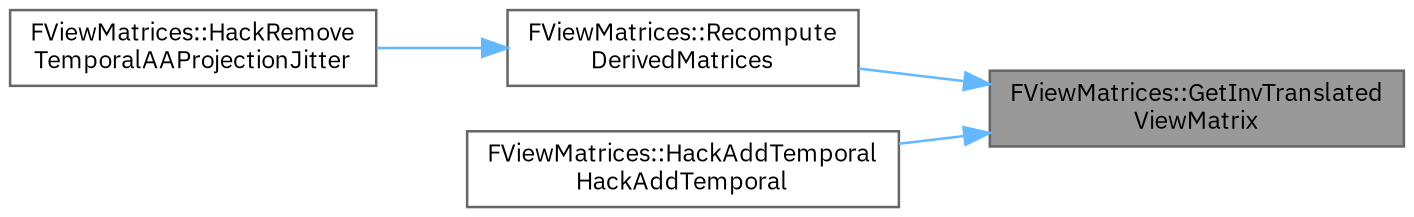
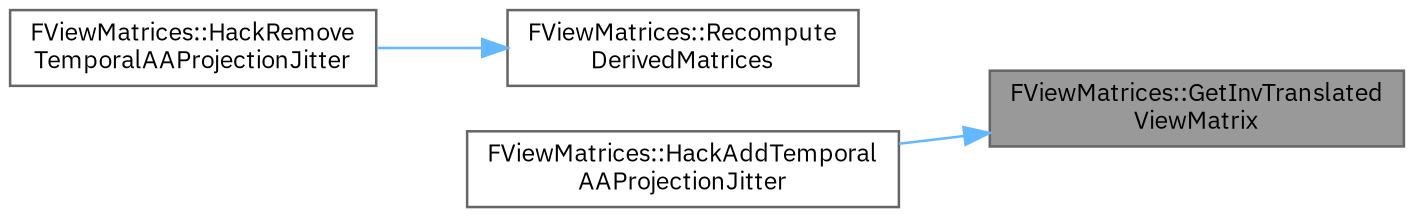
(911, 75) -> none
(683, 169) -> (683, 169)
